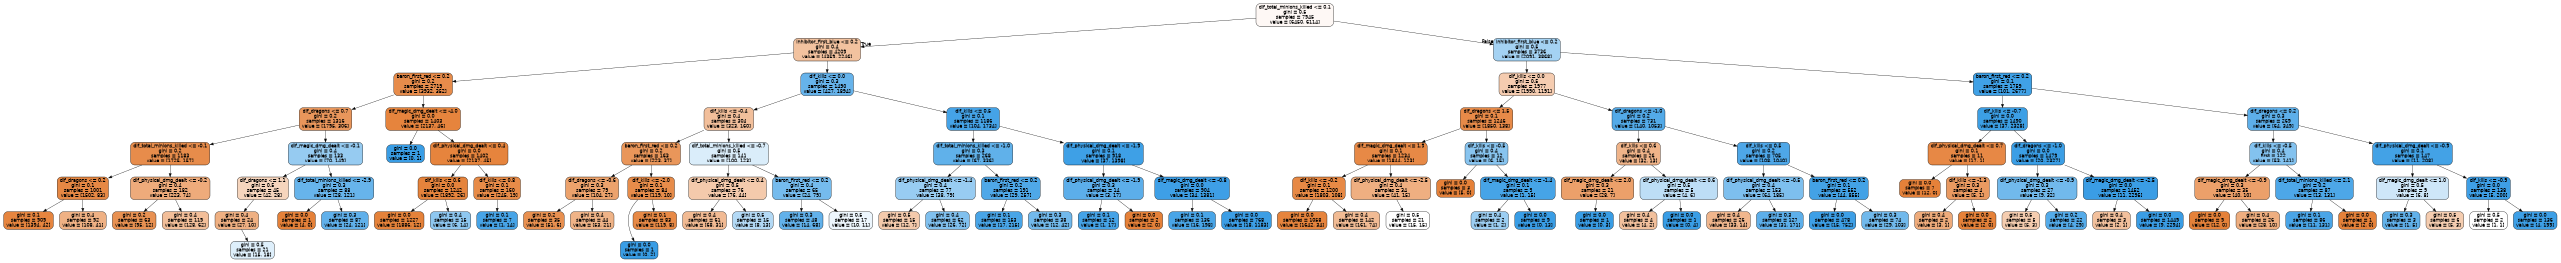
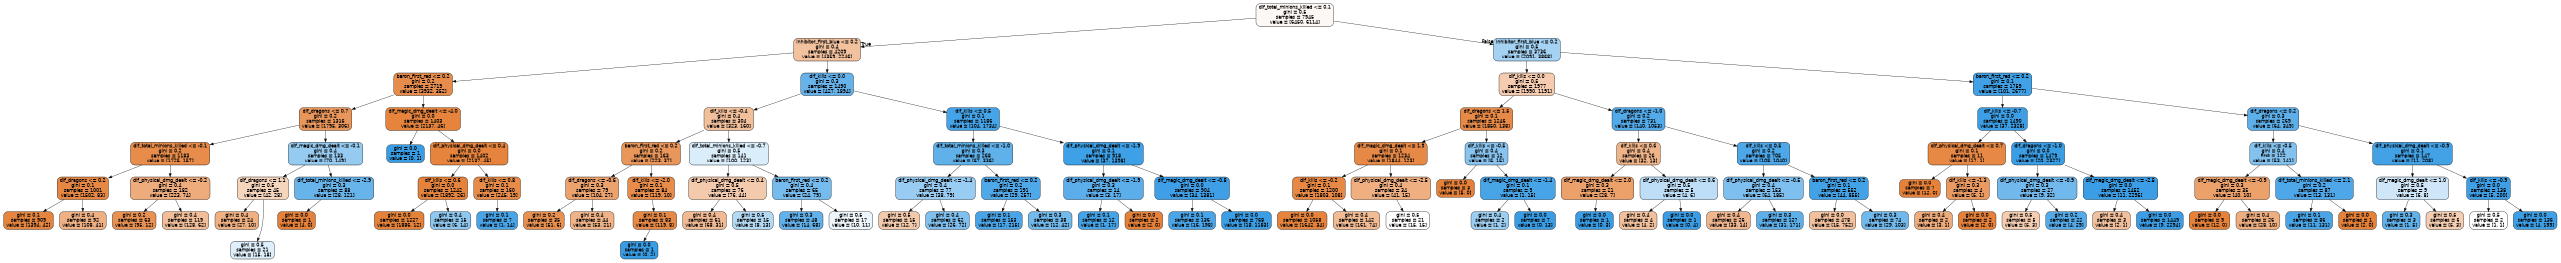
(628, 218) -> (648, 234)
(345, 220) -> none
(1535, 220) -> (1535, 220)
(1832, 220) -> (1832, 220)
(244, 234) -> (263, 219)
